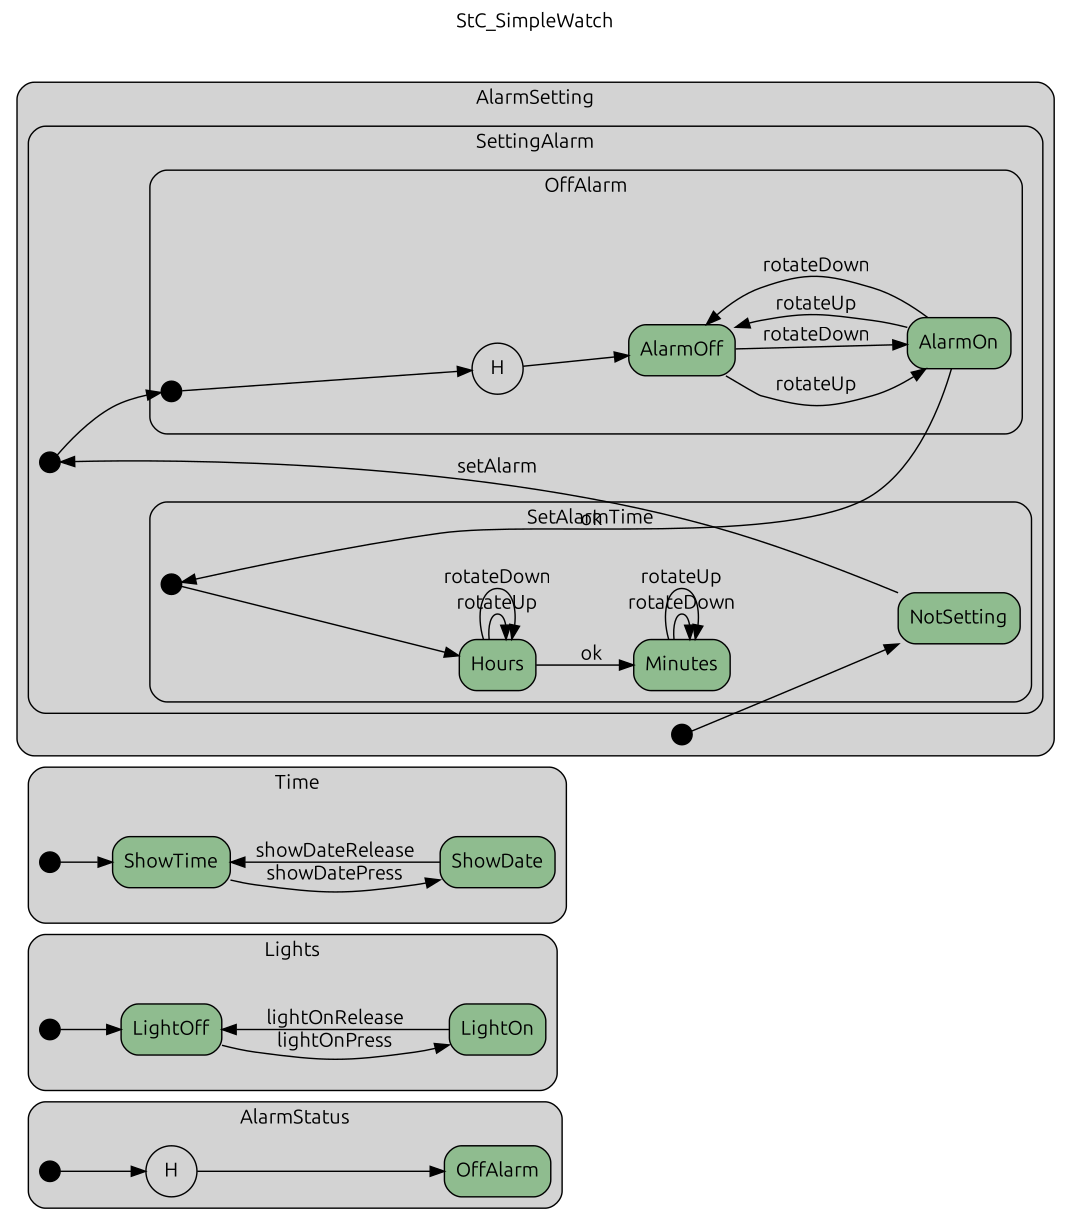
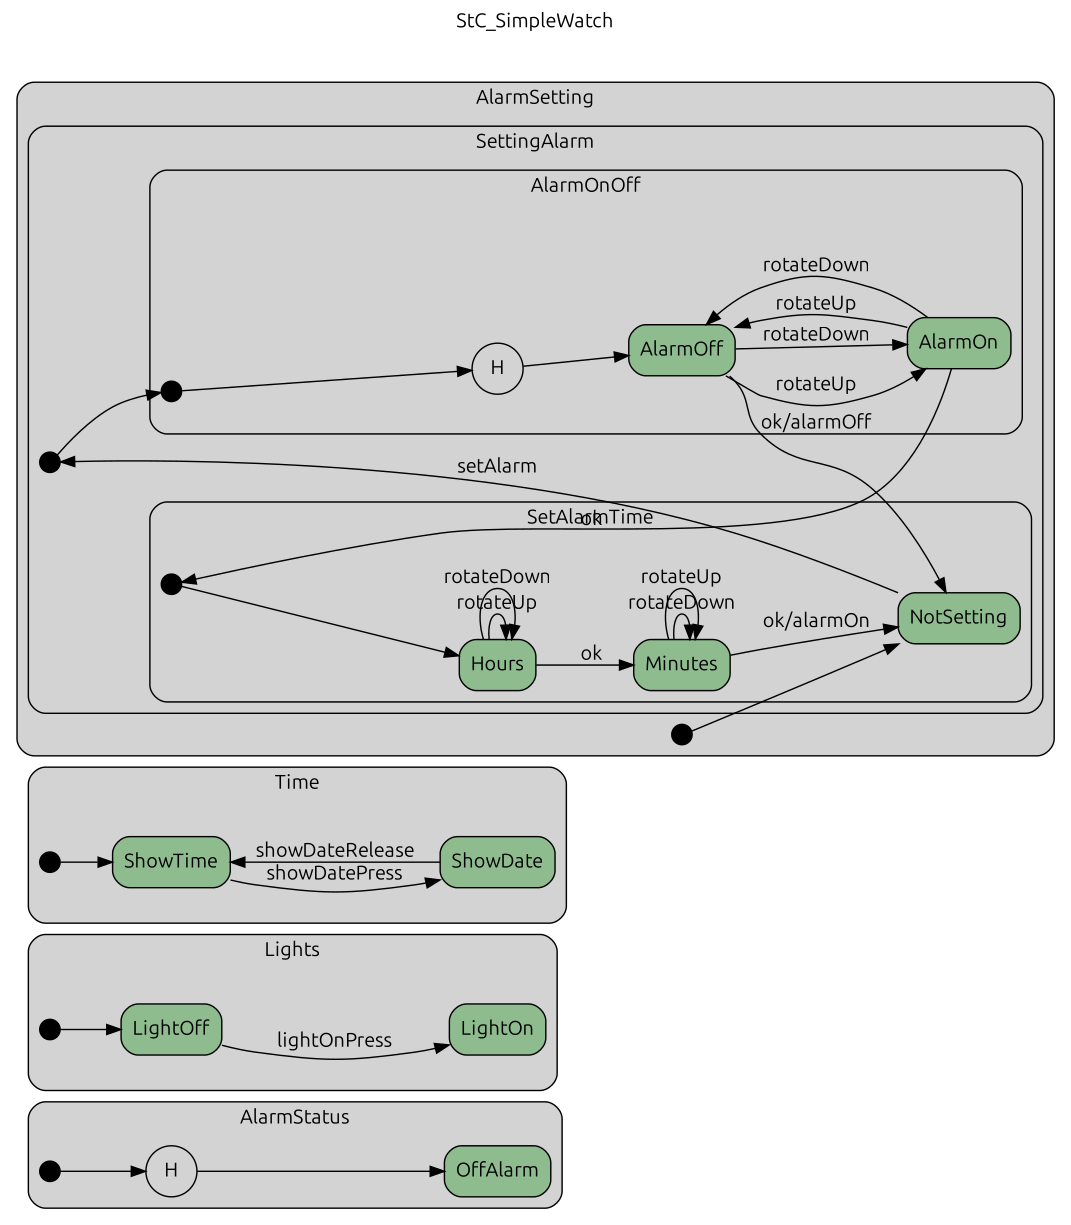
(586, 186) -> (586, 186)
none -> (838, 469)
none -> (807, 641)
(343, 1030) -> none
